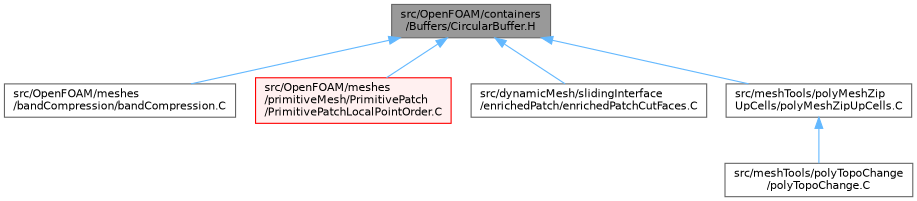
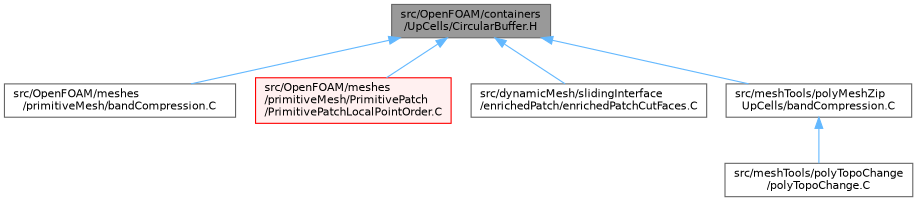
(471, 21) -> (471, 21)
(120, 101) -> (120, 101)
(819, 101) -> (819, 101)
